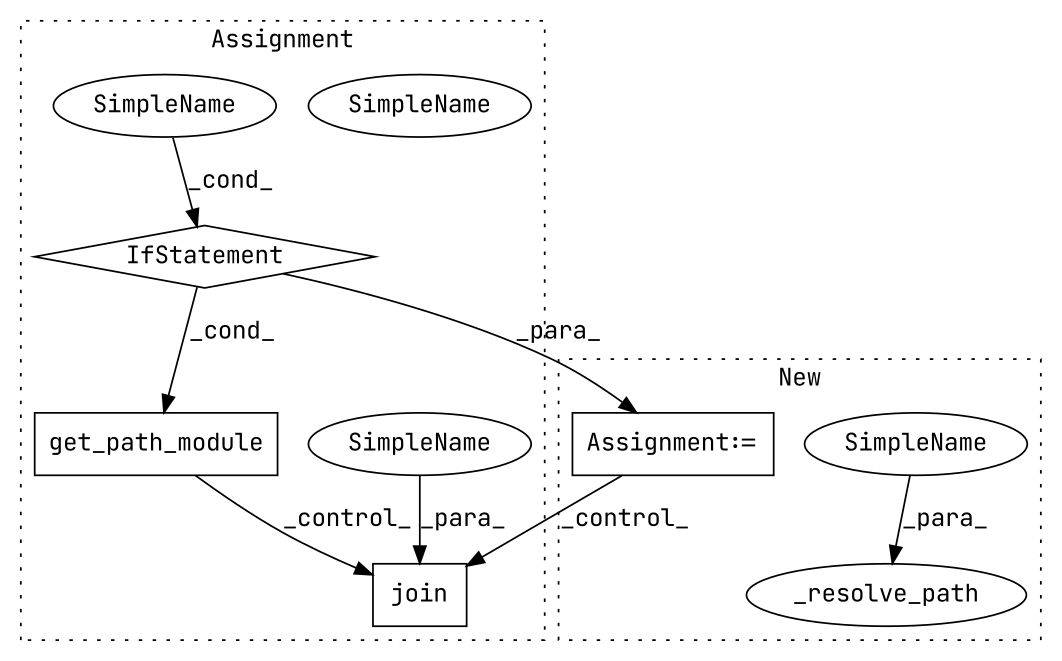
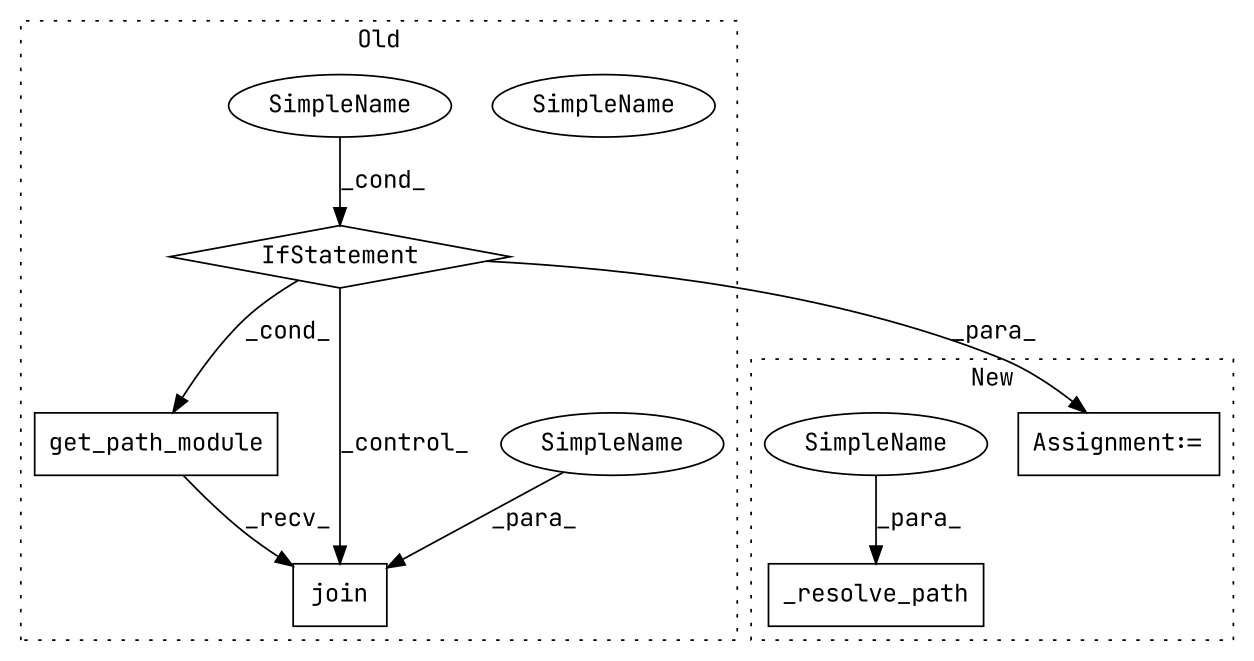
(283, 41) -> (379, 41)
(569, 506) -> (340, 417)
(348, 520) -> (288, 520)
(886, 595) -> (876, 595)
